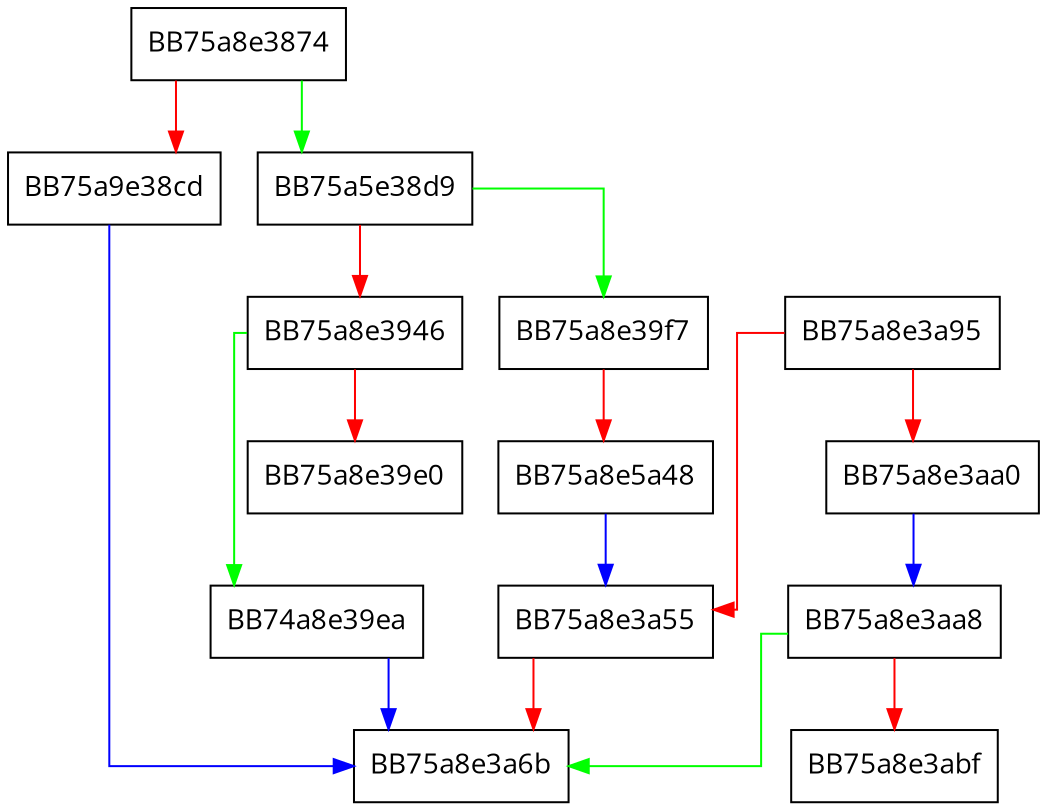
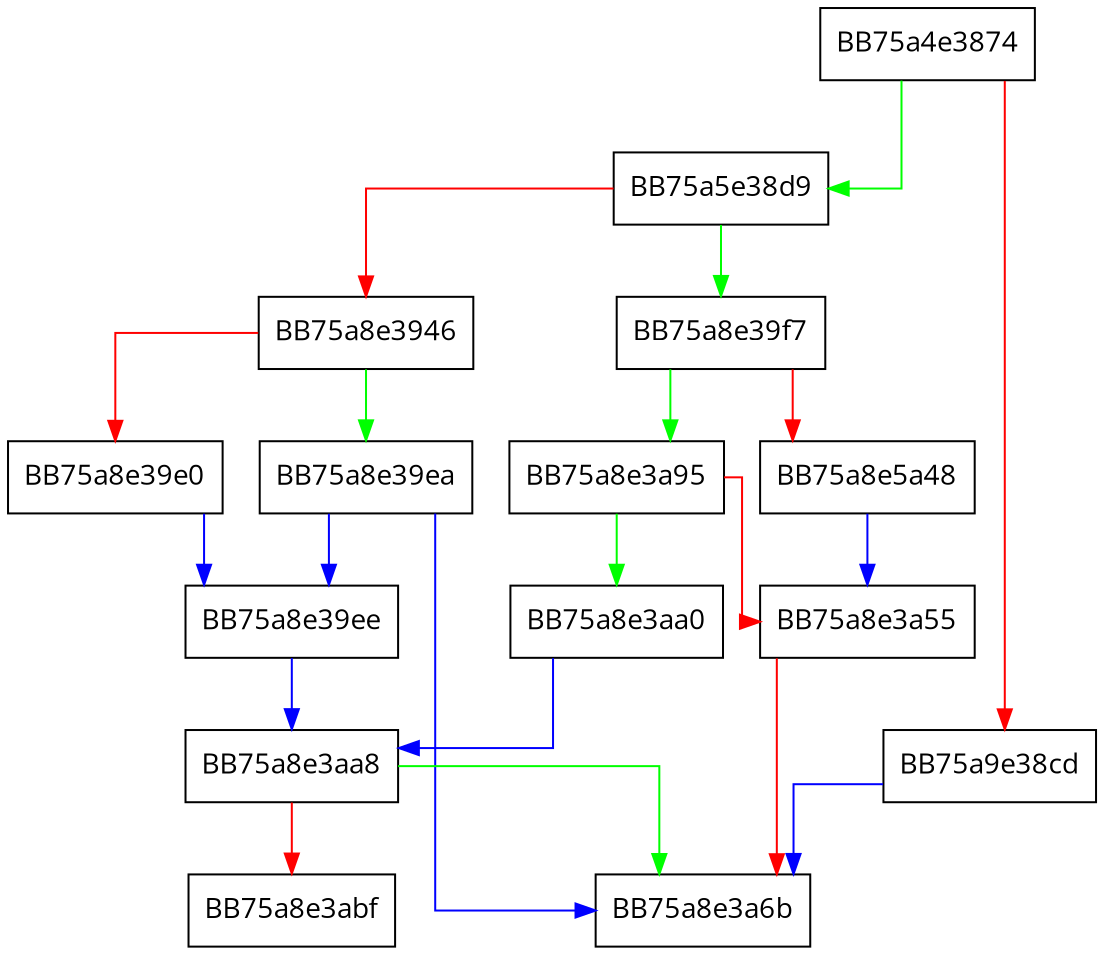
(239, 44) -> (928, 44)
none -> (670, 395)
(913, 395) -> (617, 539)
none -> (292, 622)
(317, 622) -> (366, 477)
